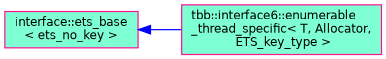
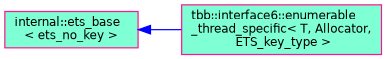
(71, 30) -> (71, 30)
